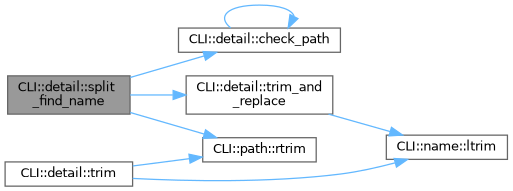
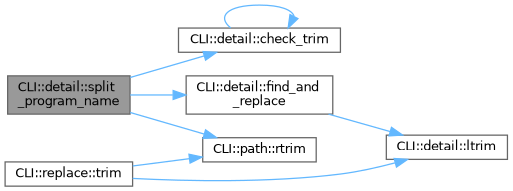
(259, 40) -> (259, 40)
(69, 95) -> (69, 95)
(259, 95) -> (259, 95)
(447, 147) -> (447, 147)
(69, 174) -> (69, 174)
